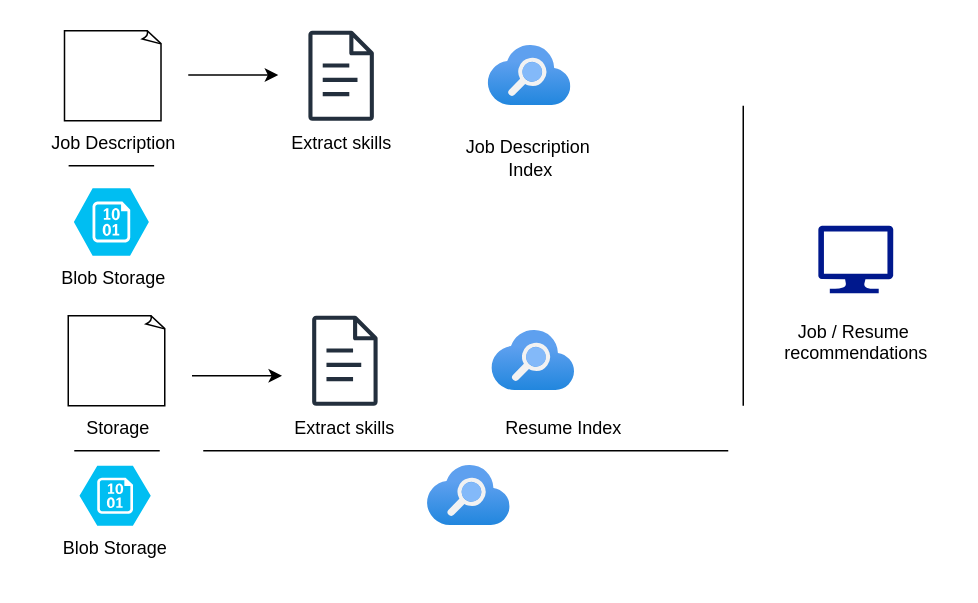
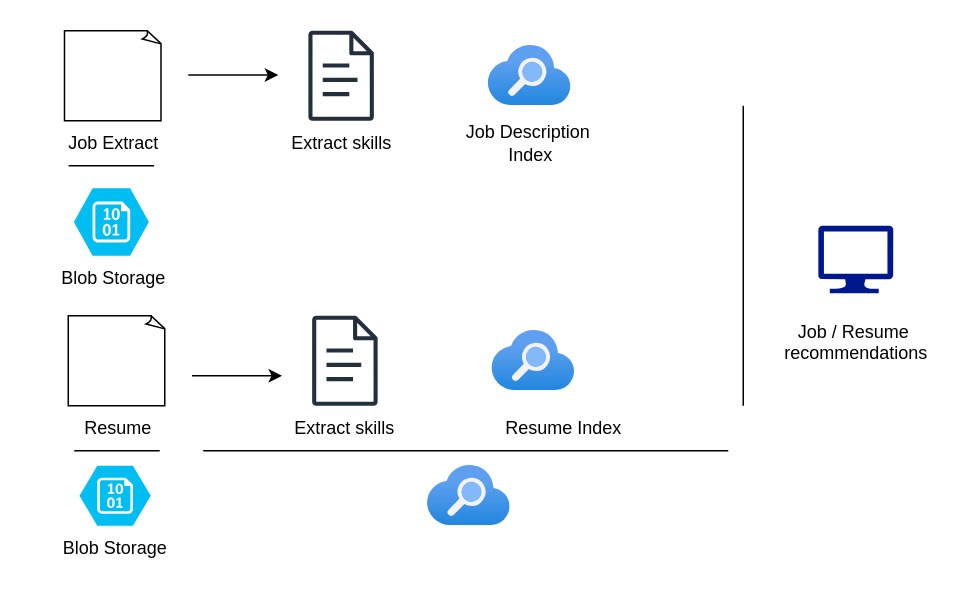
(114, 143) -> (114, 143)
(530, 158) -> (530, 143)
(119, 428) -> (119, 428)
